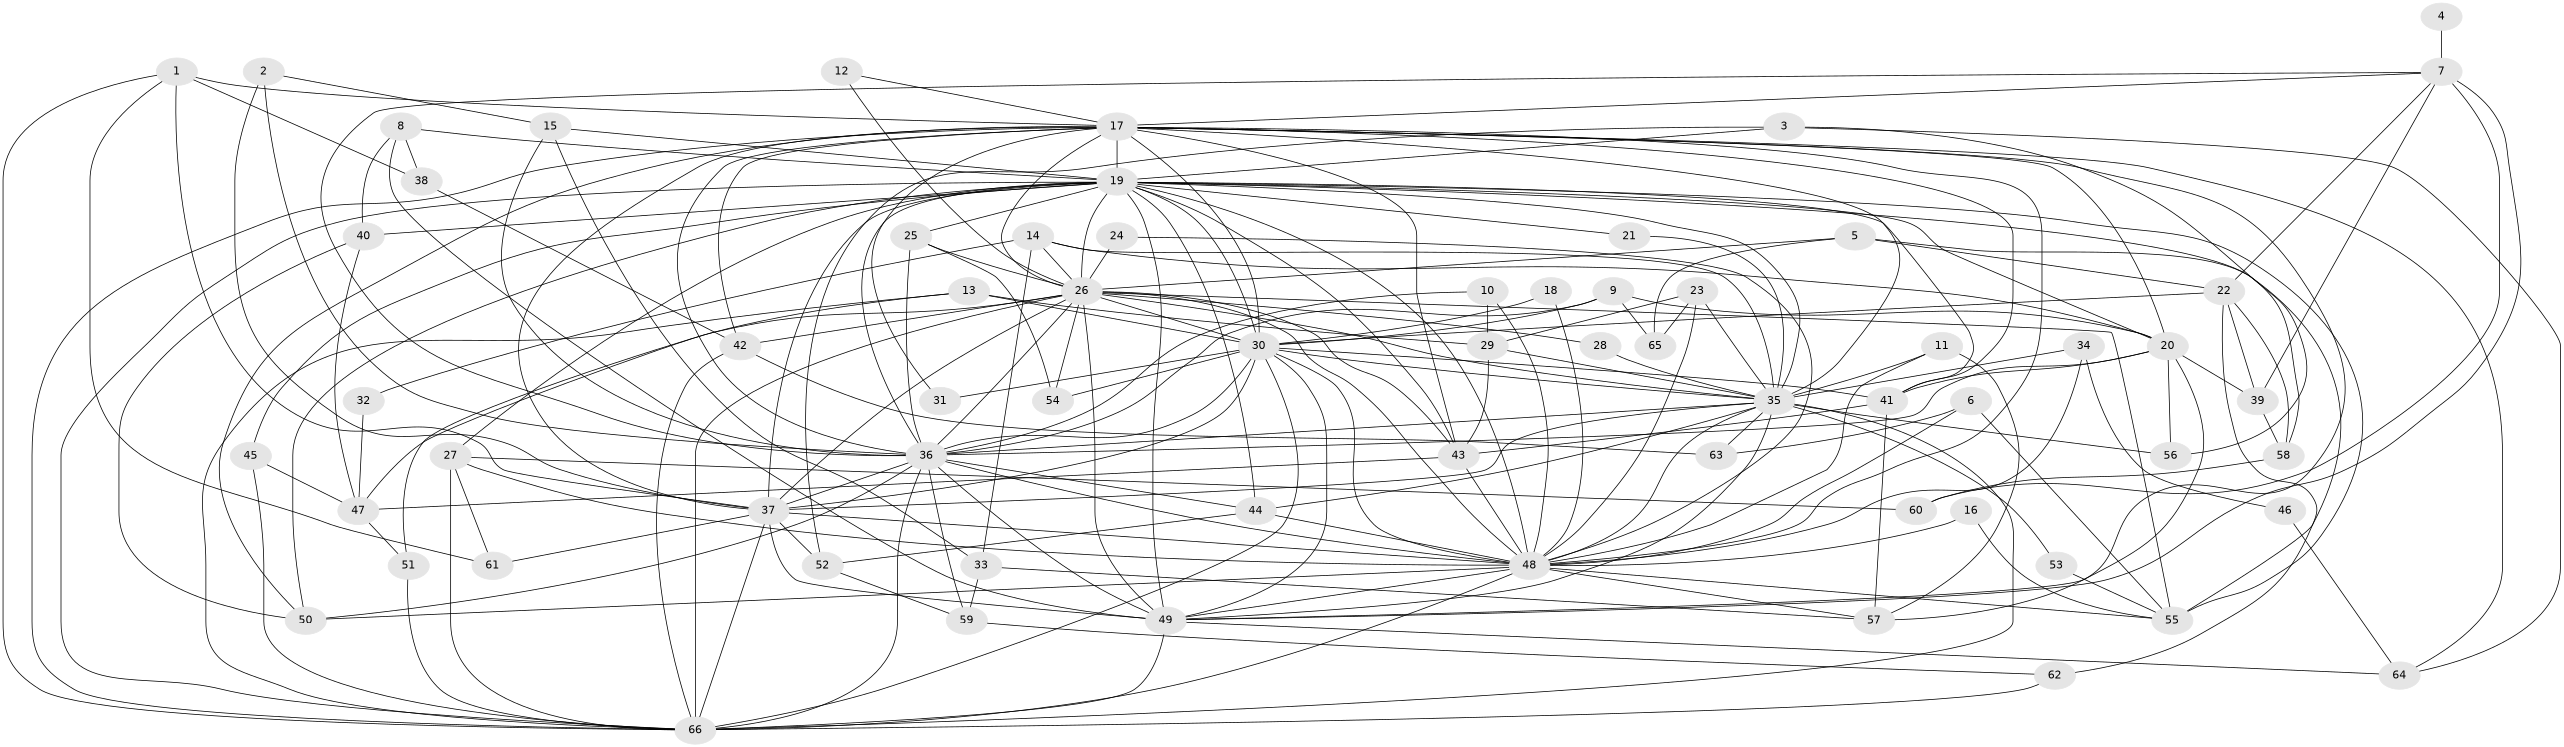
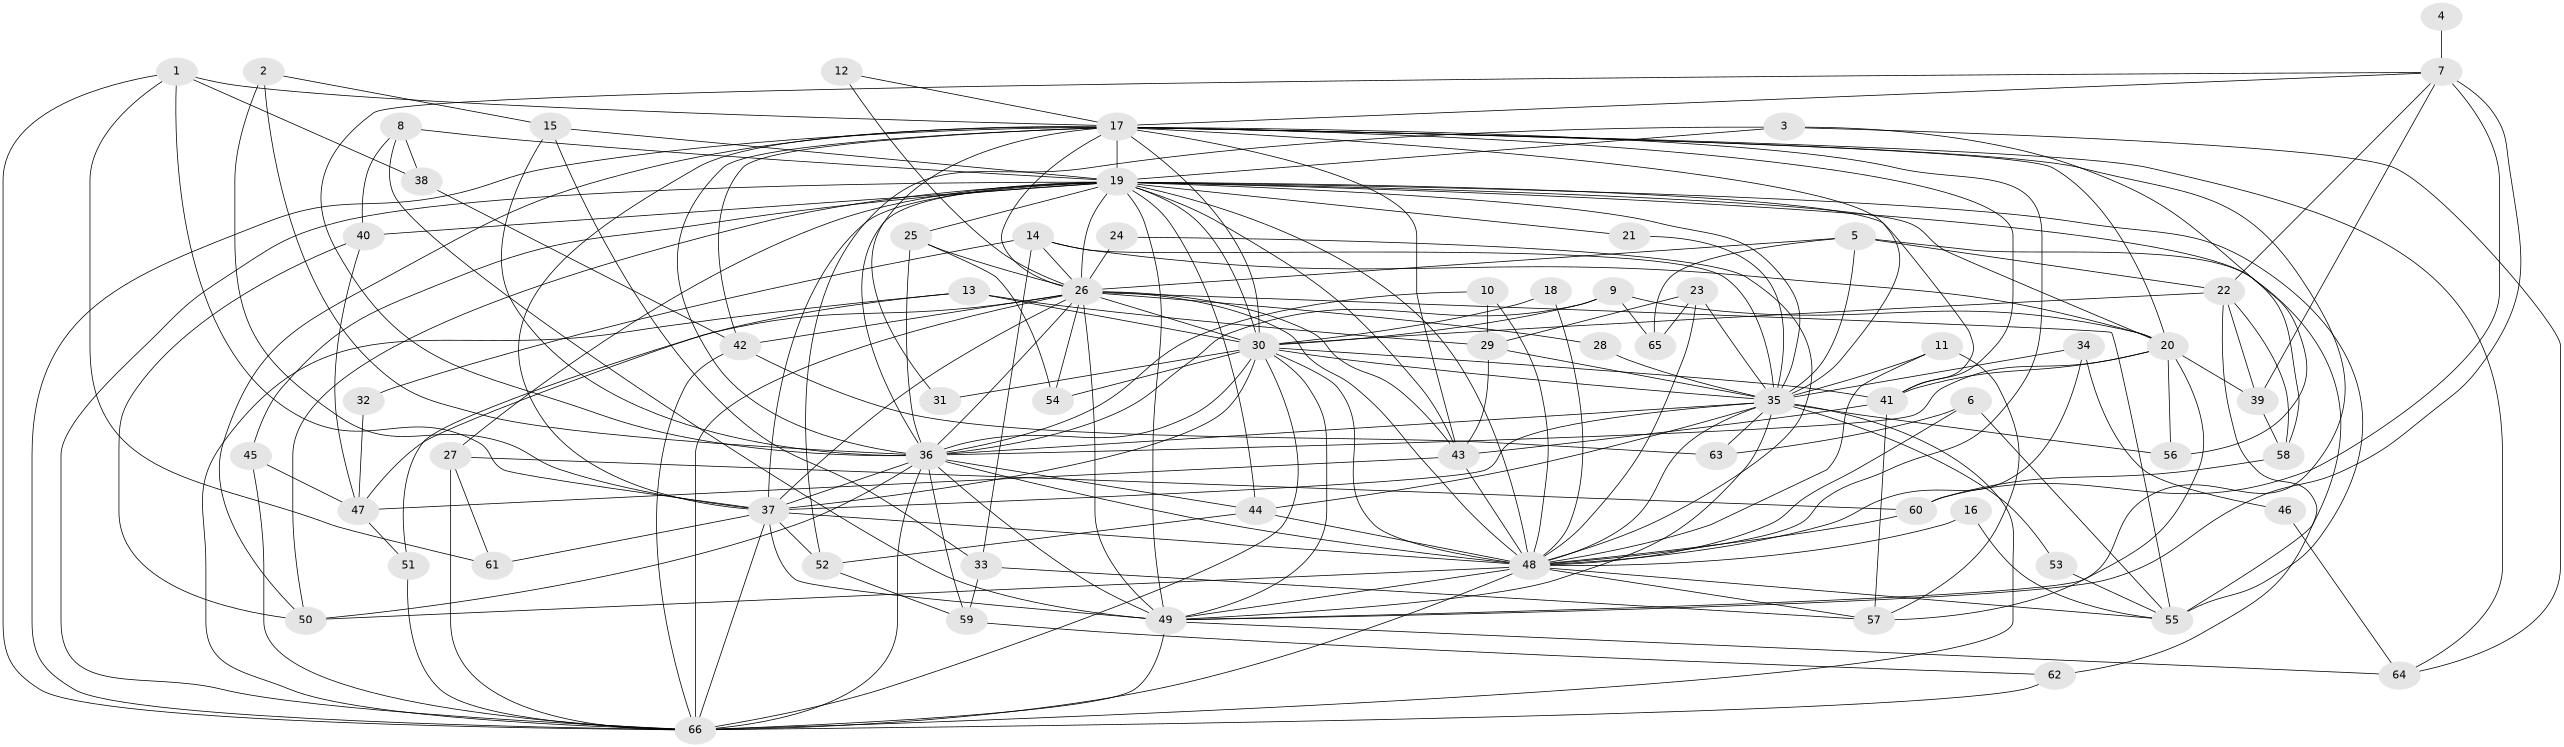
(1411, 349) -> (1839, 329)
(1010, 550) -> (1724, 544)
